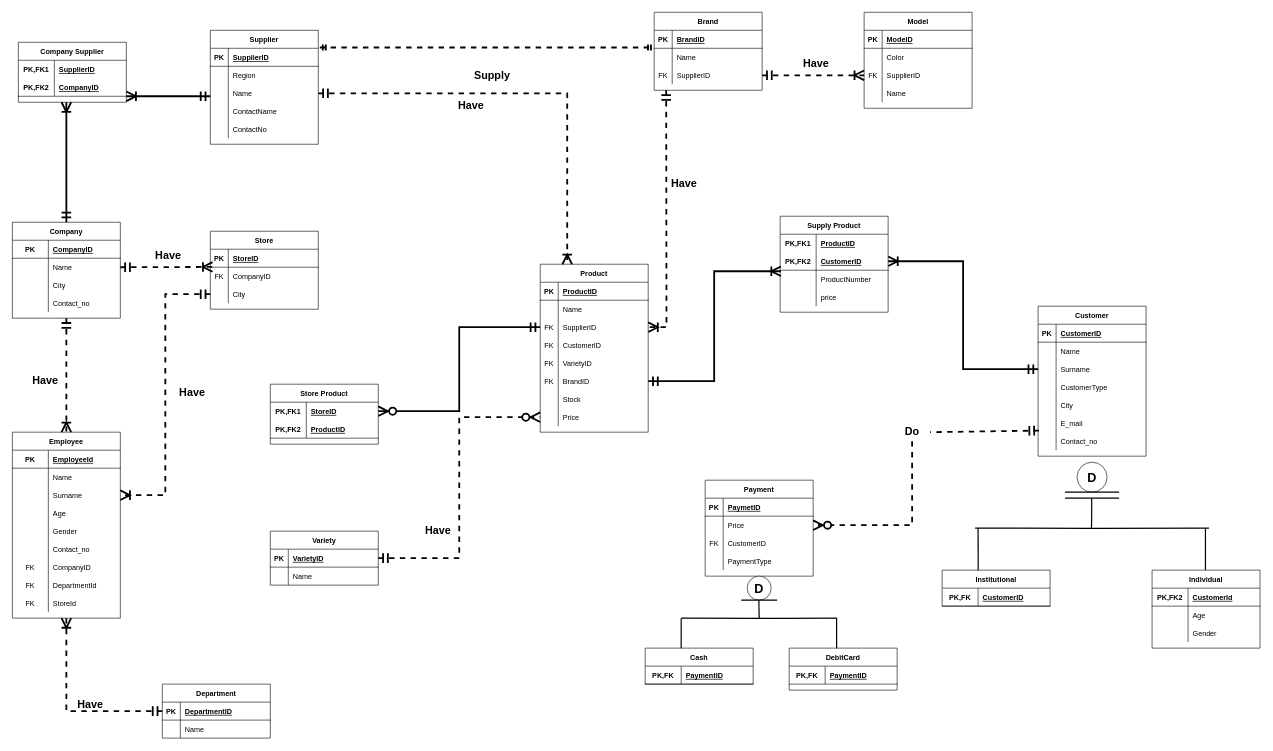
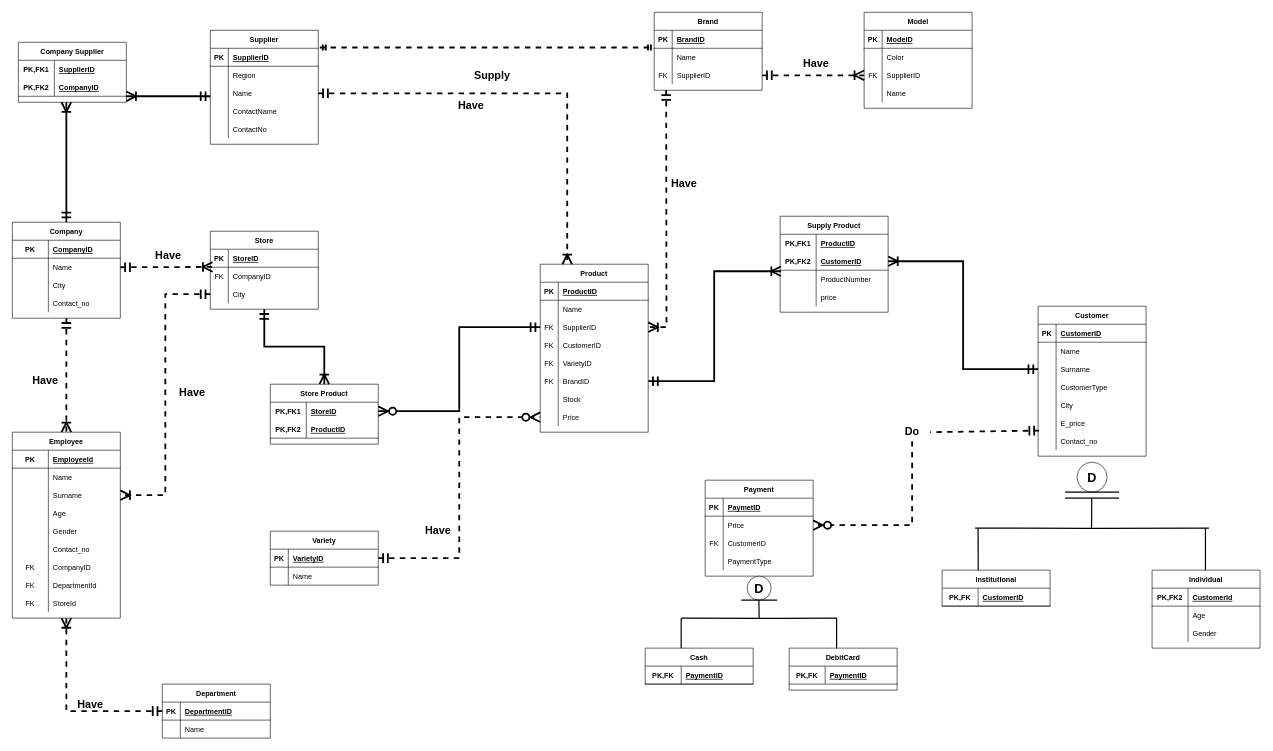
none -> (295, 347)
(1071, 424) -> (1074, 424)
